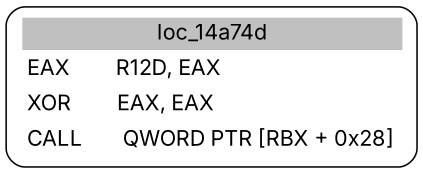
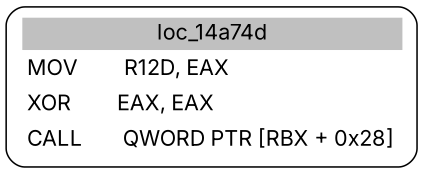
(125, 68) -> (128, 68)
